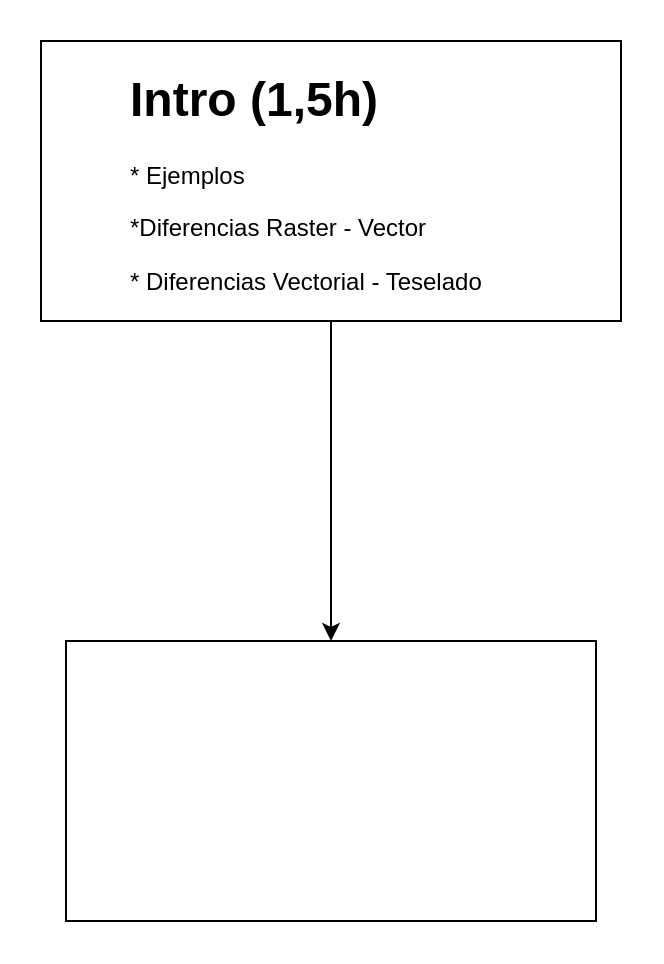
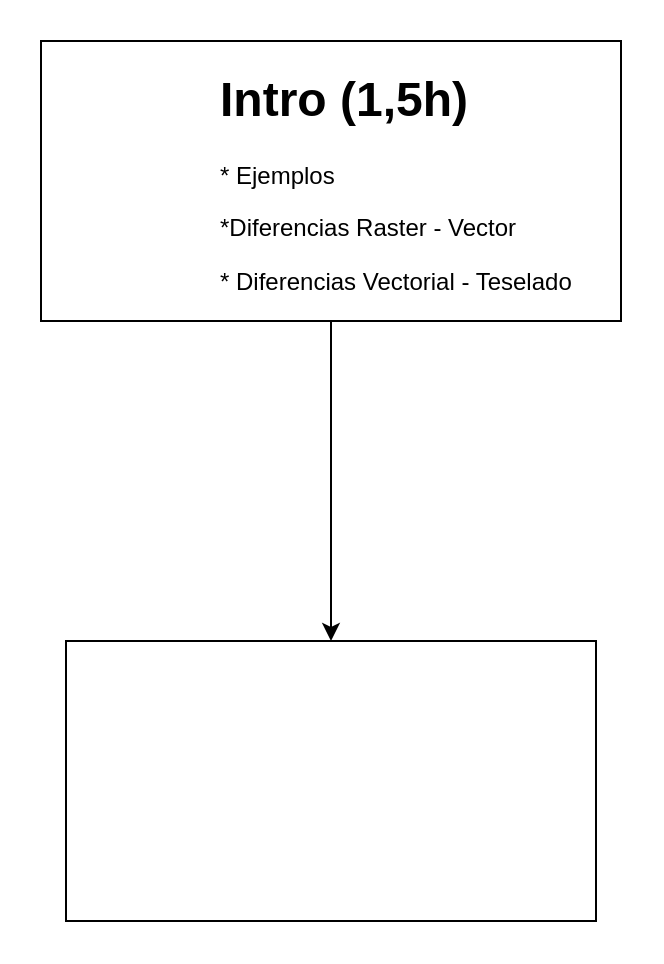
(311, 181) -> (401, 181)
